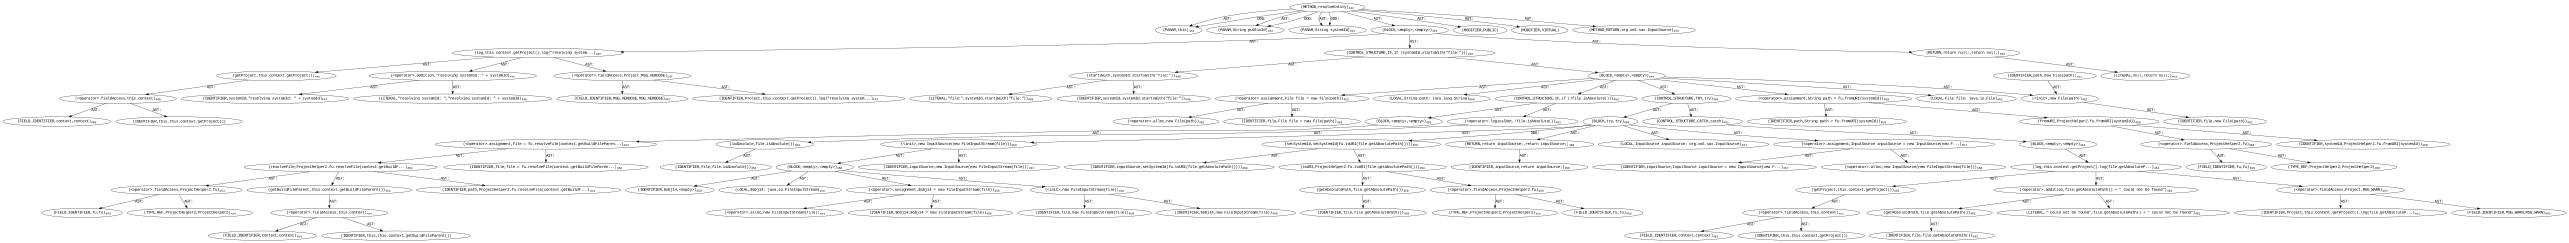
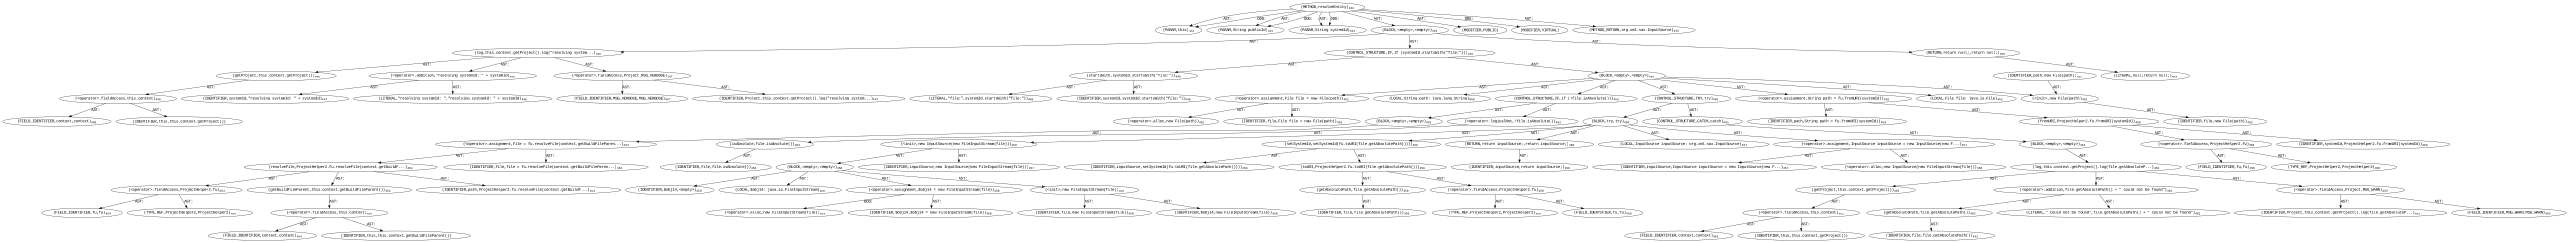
(1470, 19) -> (1470, 19)
(1536, 133) -> (1536, 133)
(870, 201) -> (870, 201)
